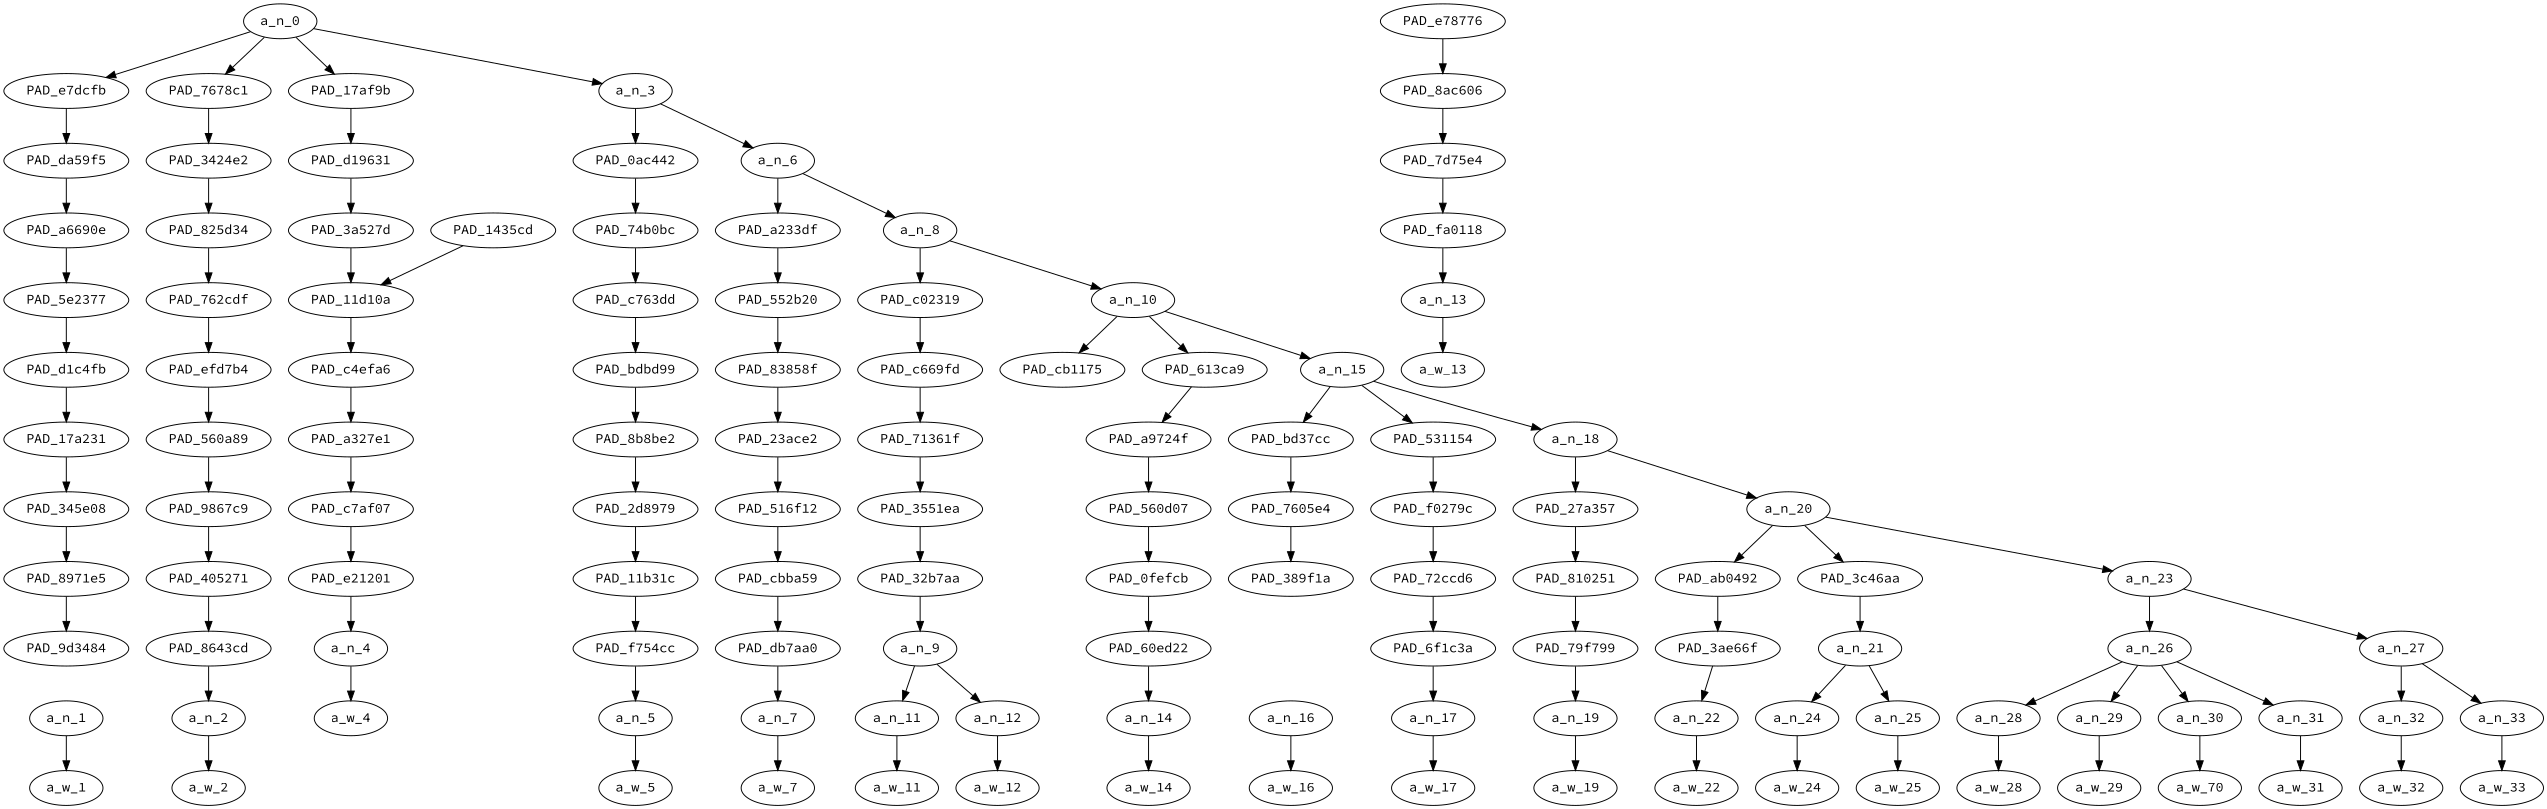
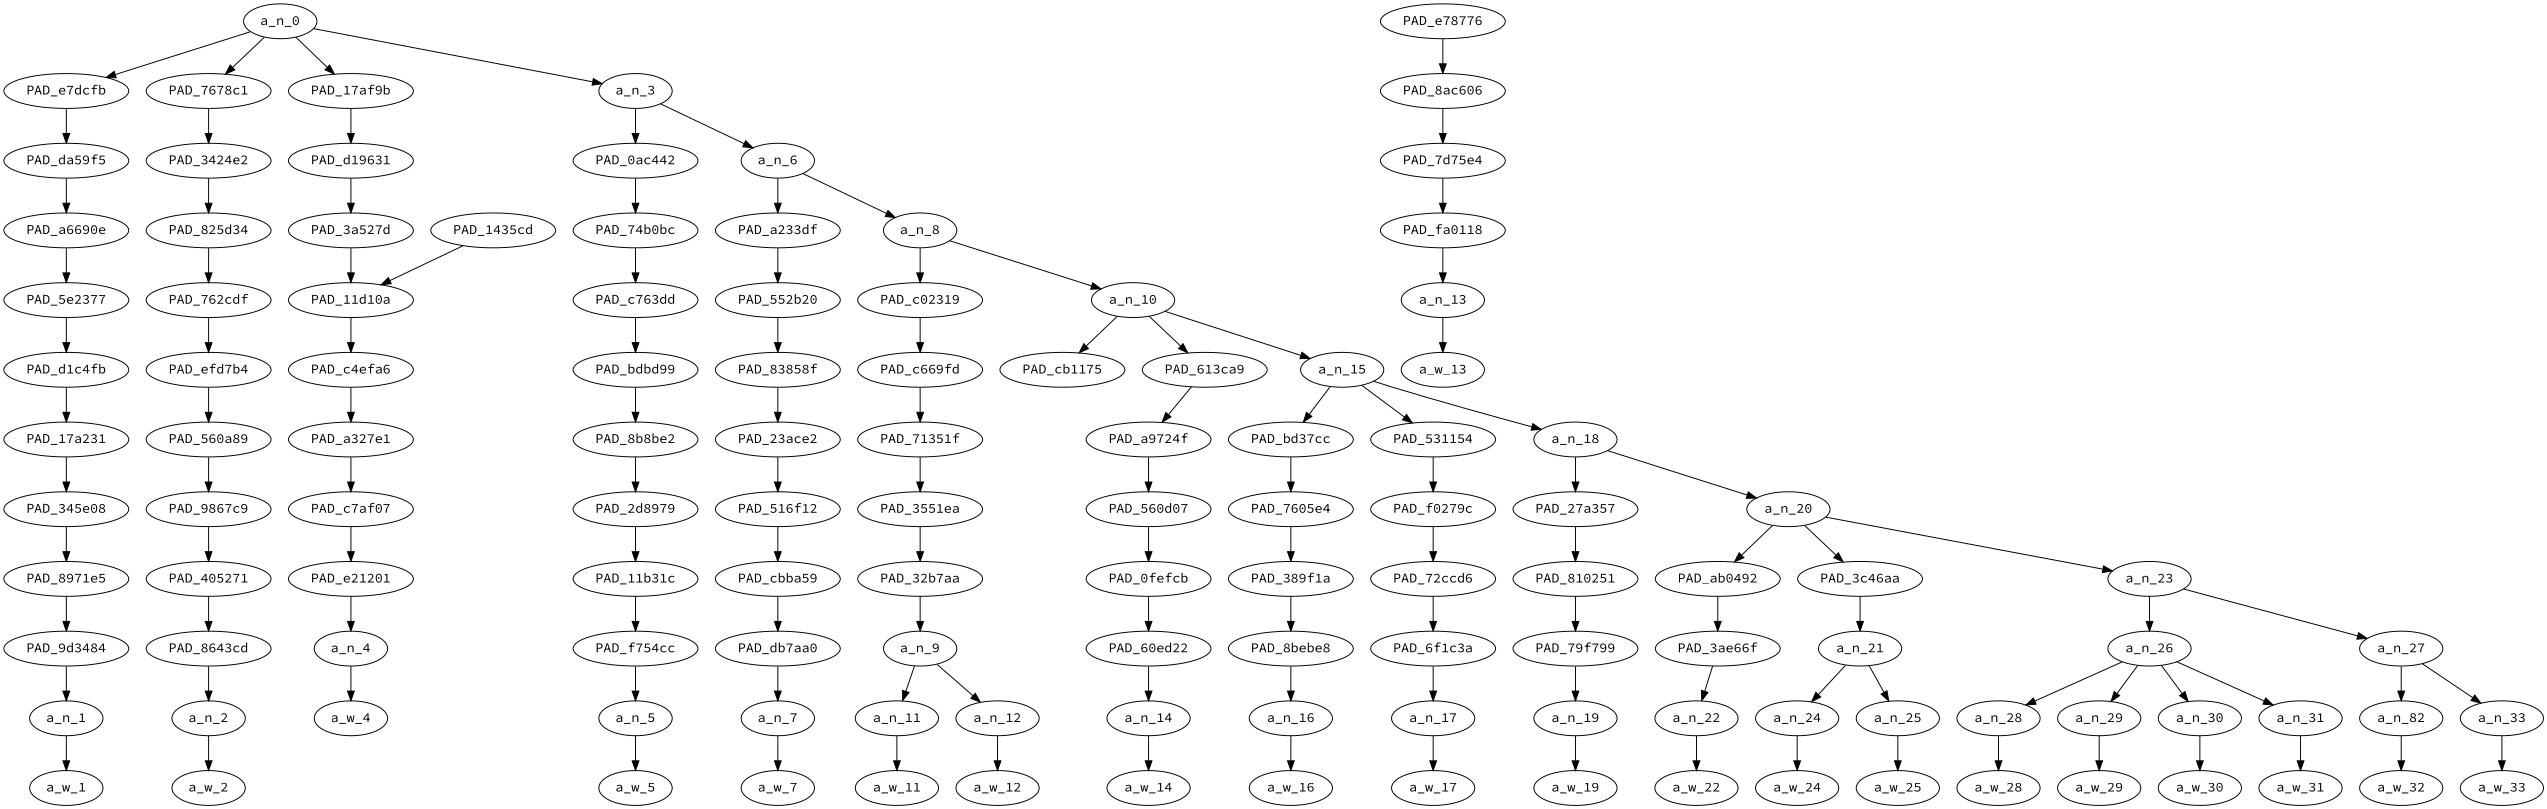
(920, 439) -> (920, 439)
none -> (1291, 649)
none -> (66, 679)
(2401, 718) -> (2401, 718)
(2200, 788) -> (2200, 788)
